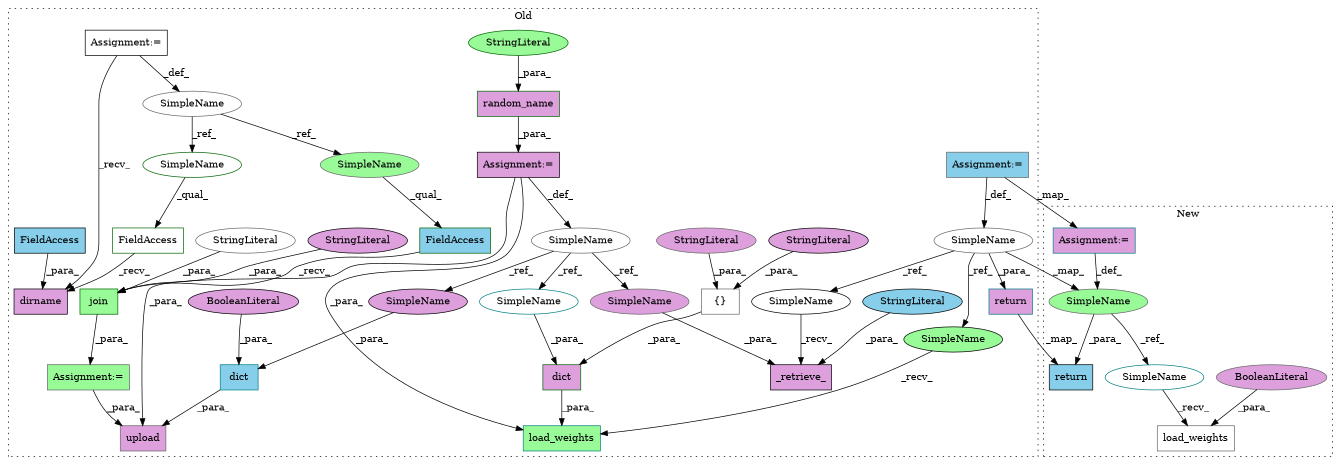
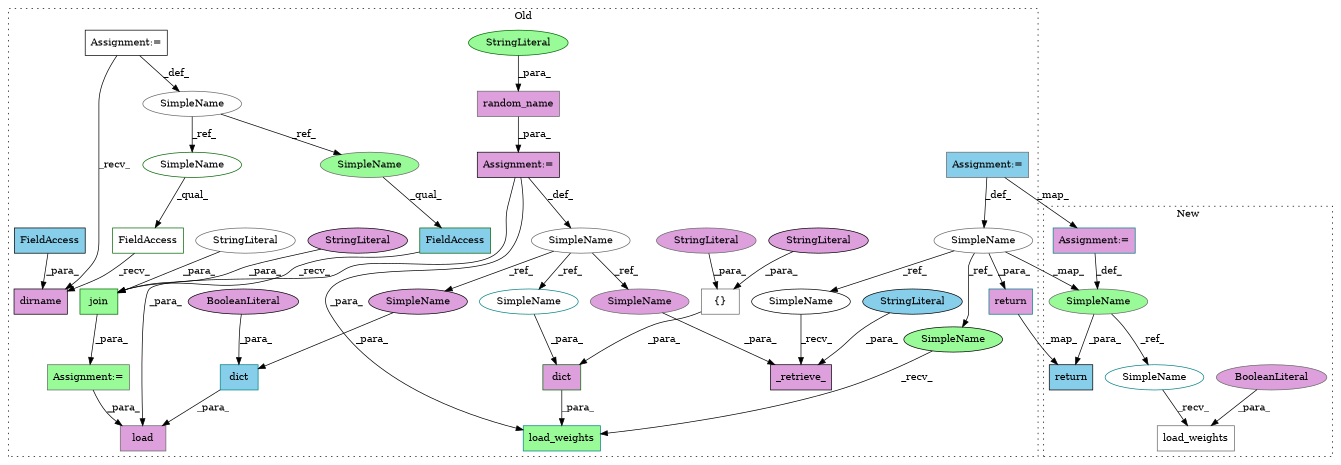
(518, 104) -> (518, 104)
(143, 438) -> (143, 438)
